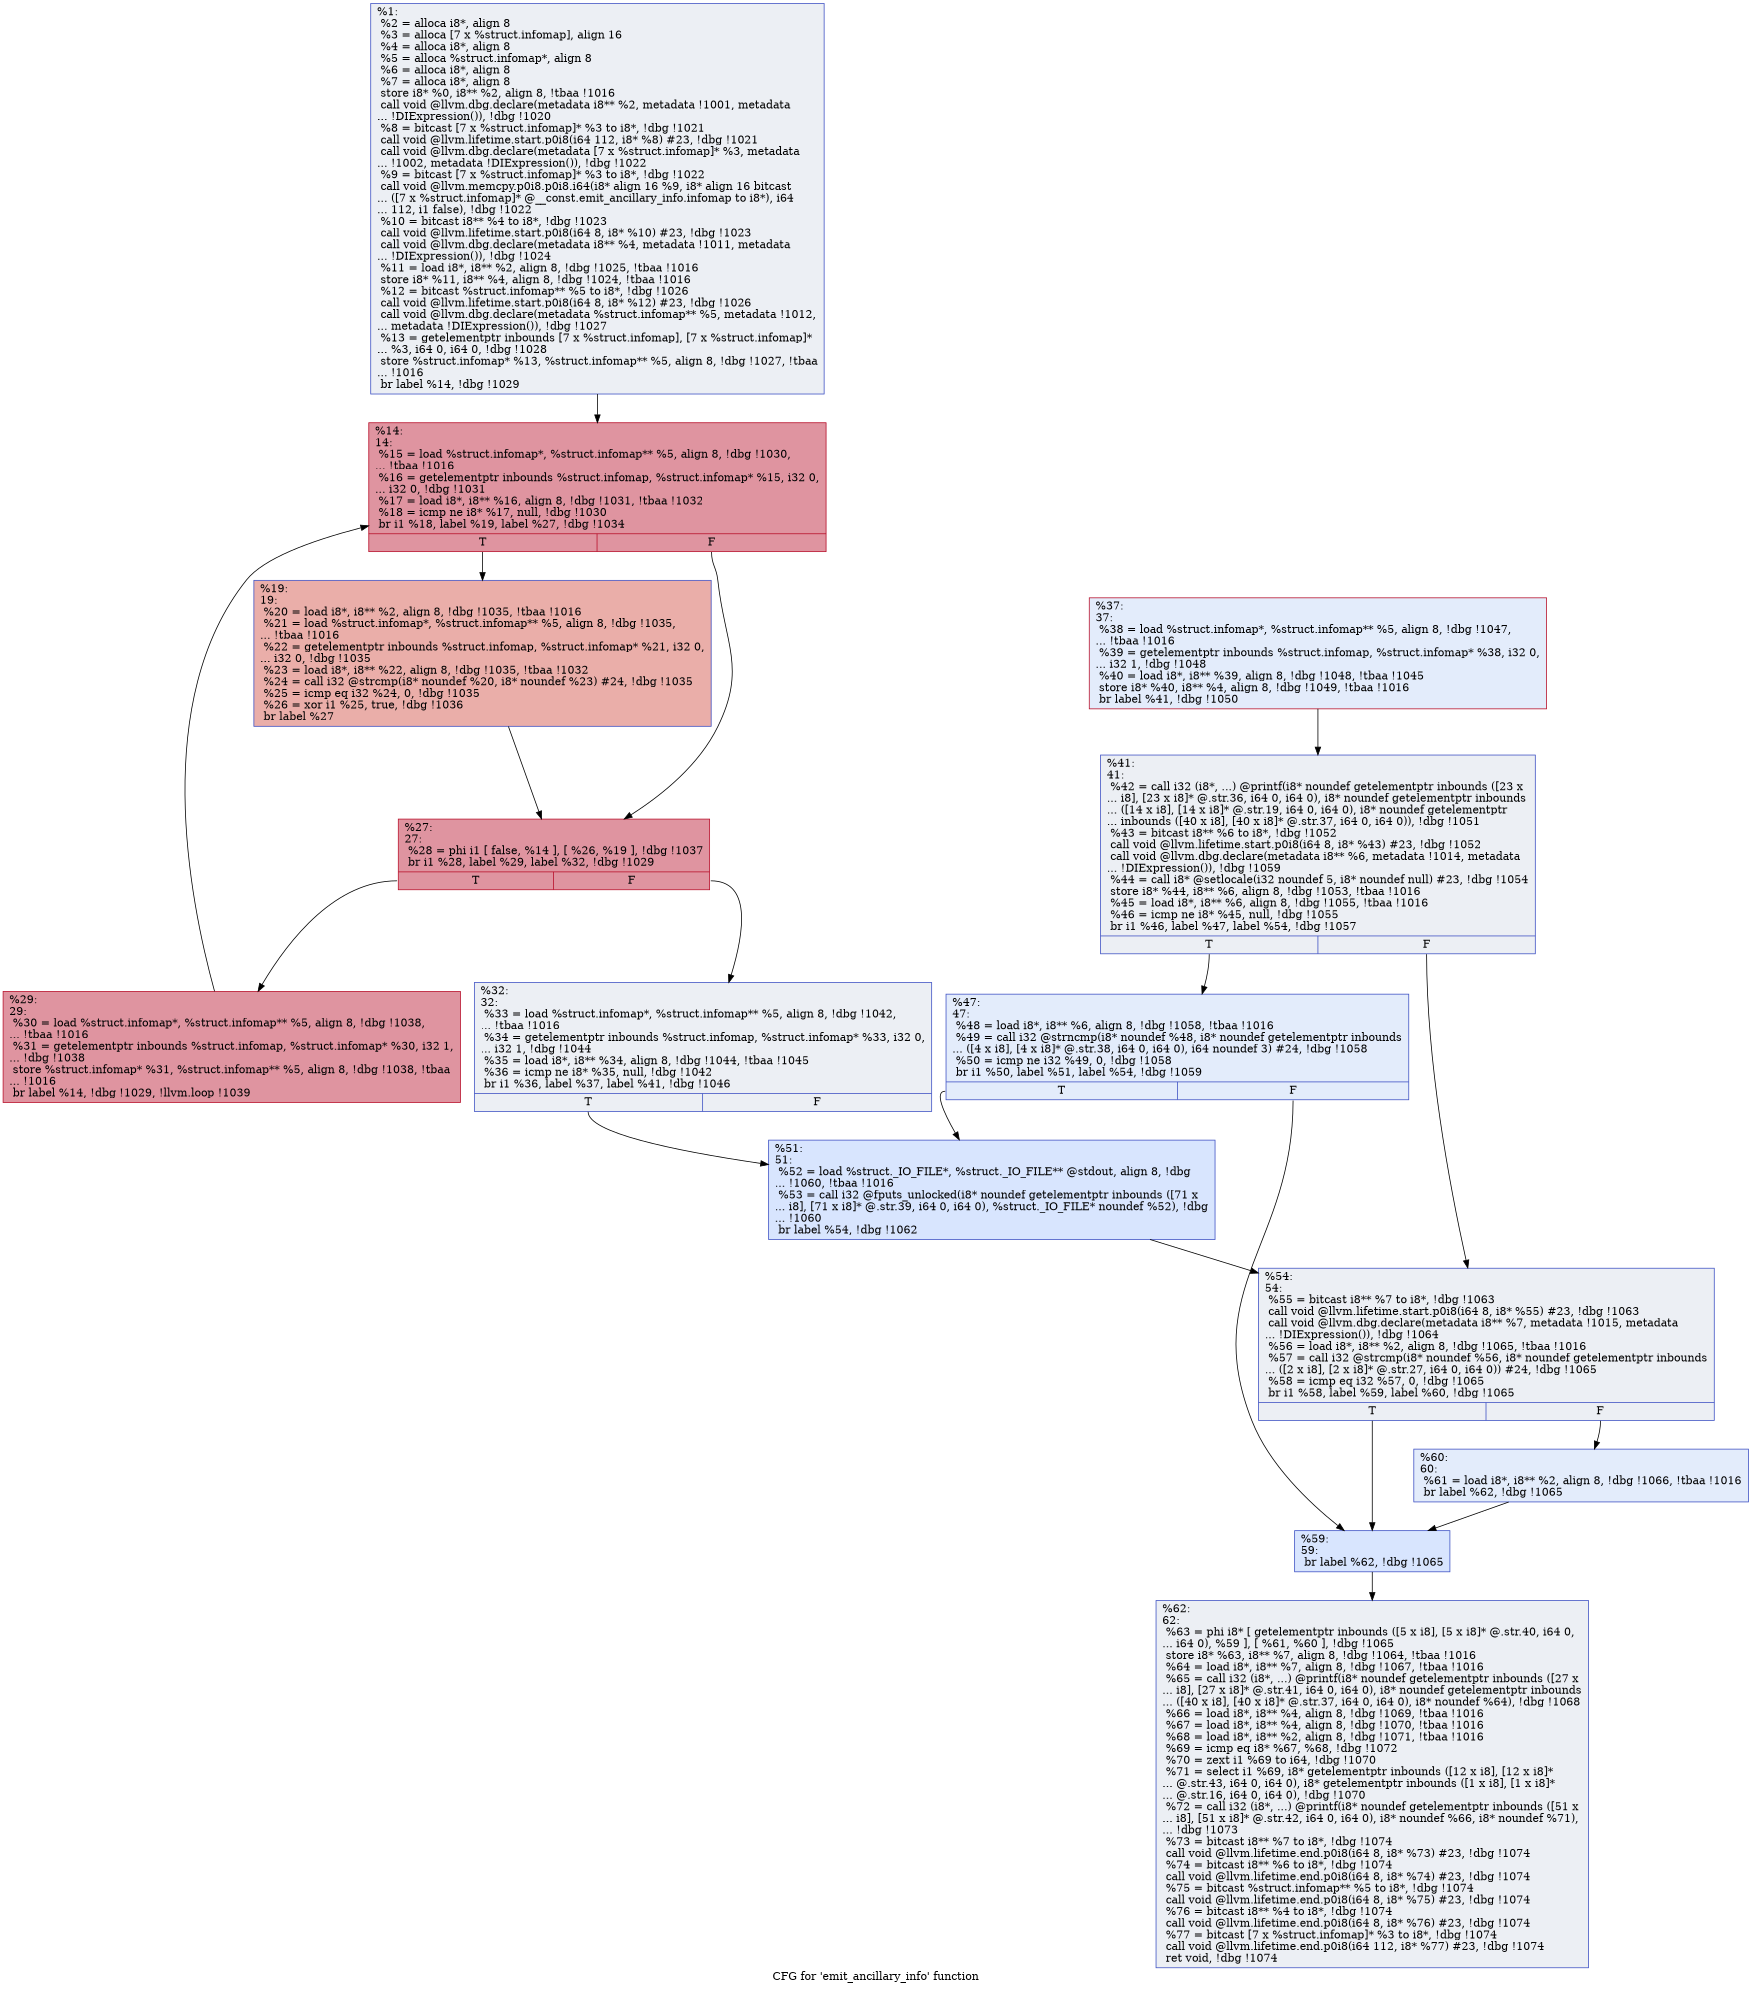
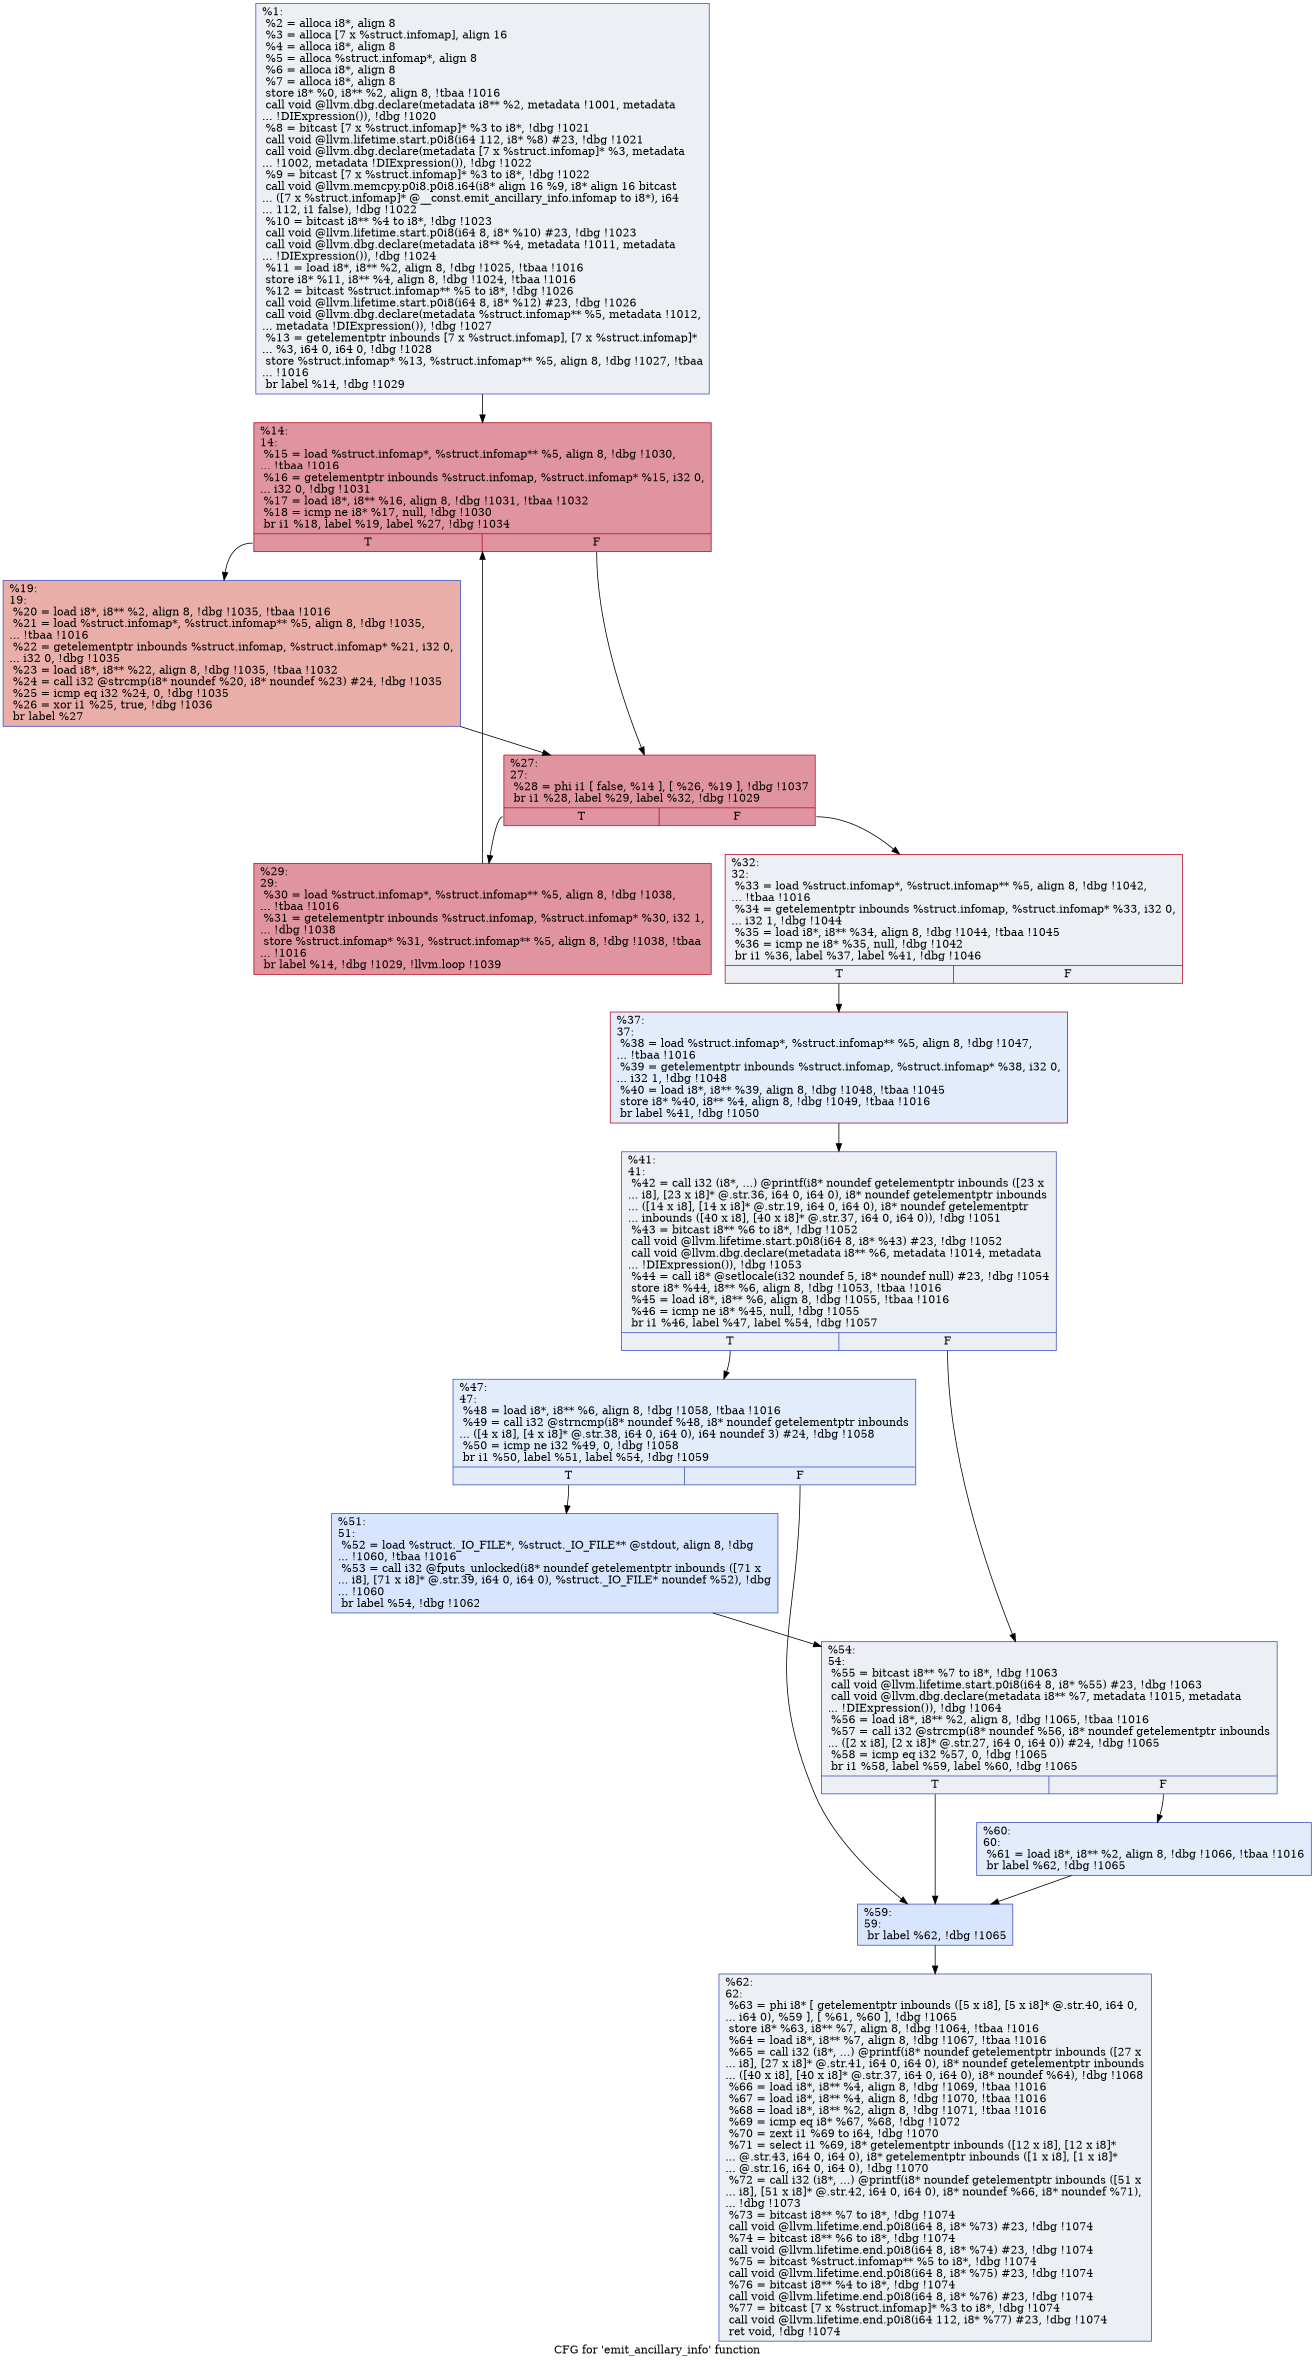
(1194, 868) -> (715, 1265)
(703, 1047) -> (954, 919)
(670, 1147) -> (839, 994)
